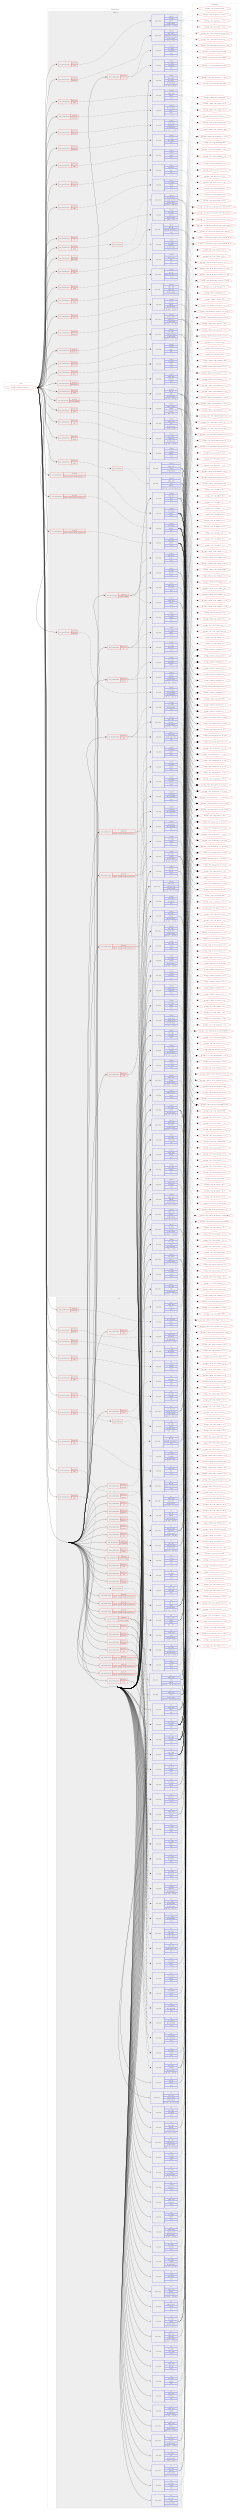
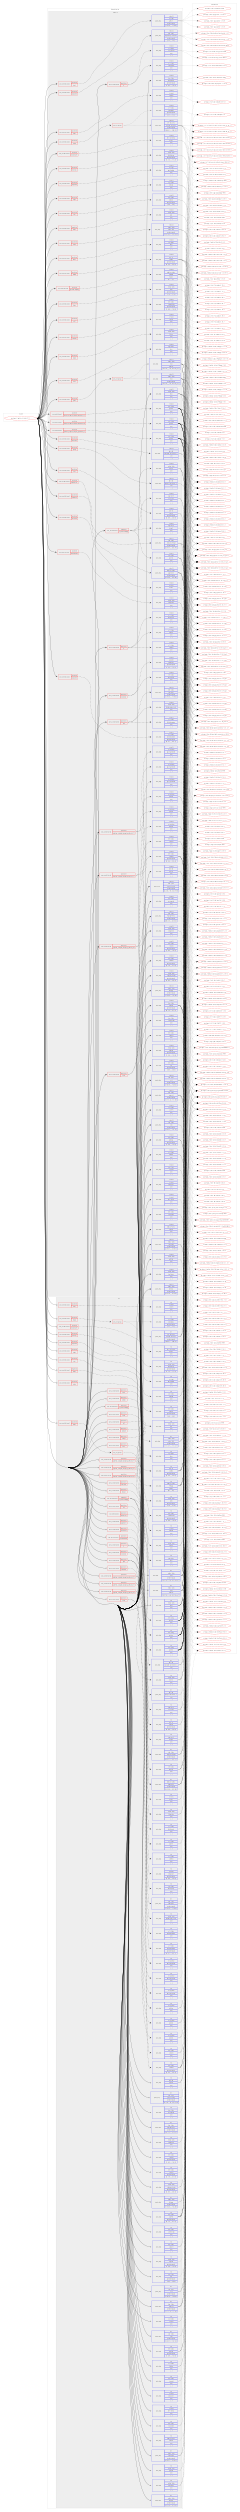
(215, 361) -> none
